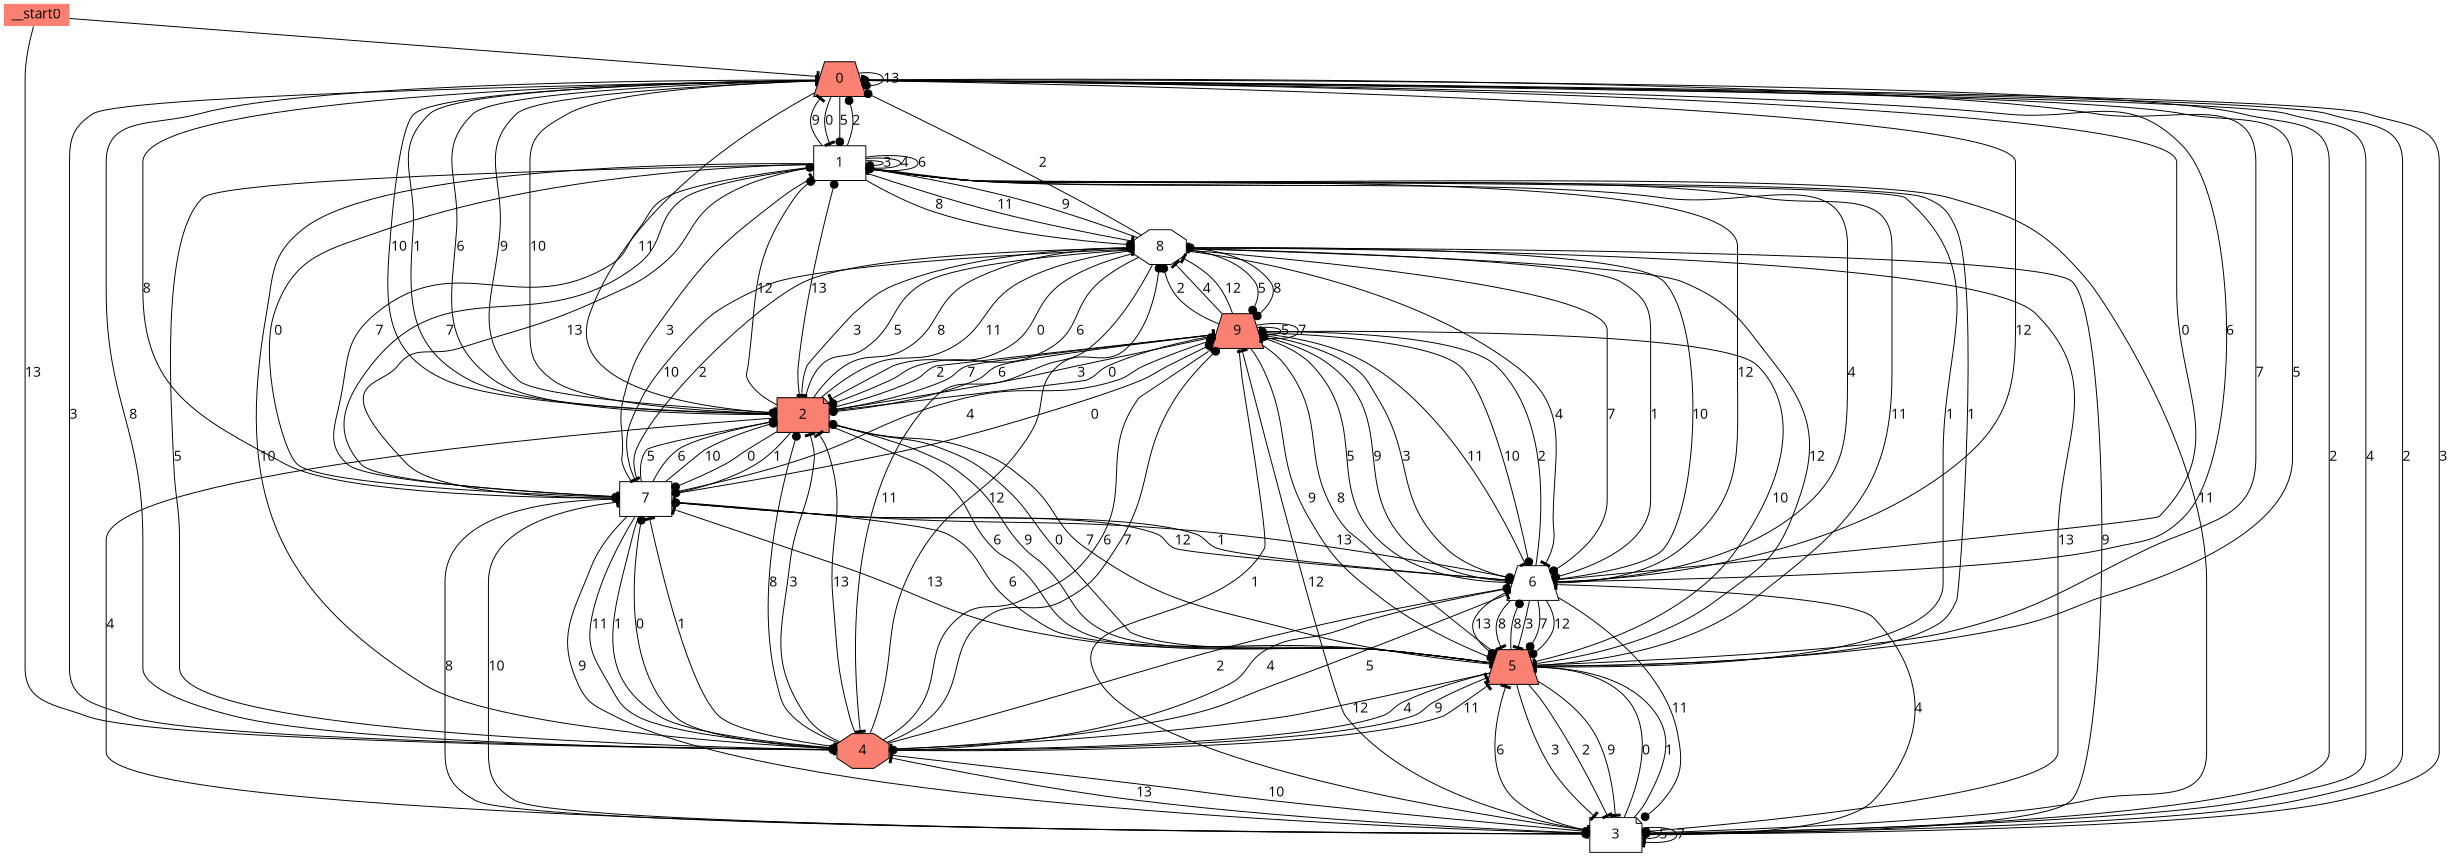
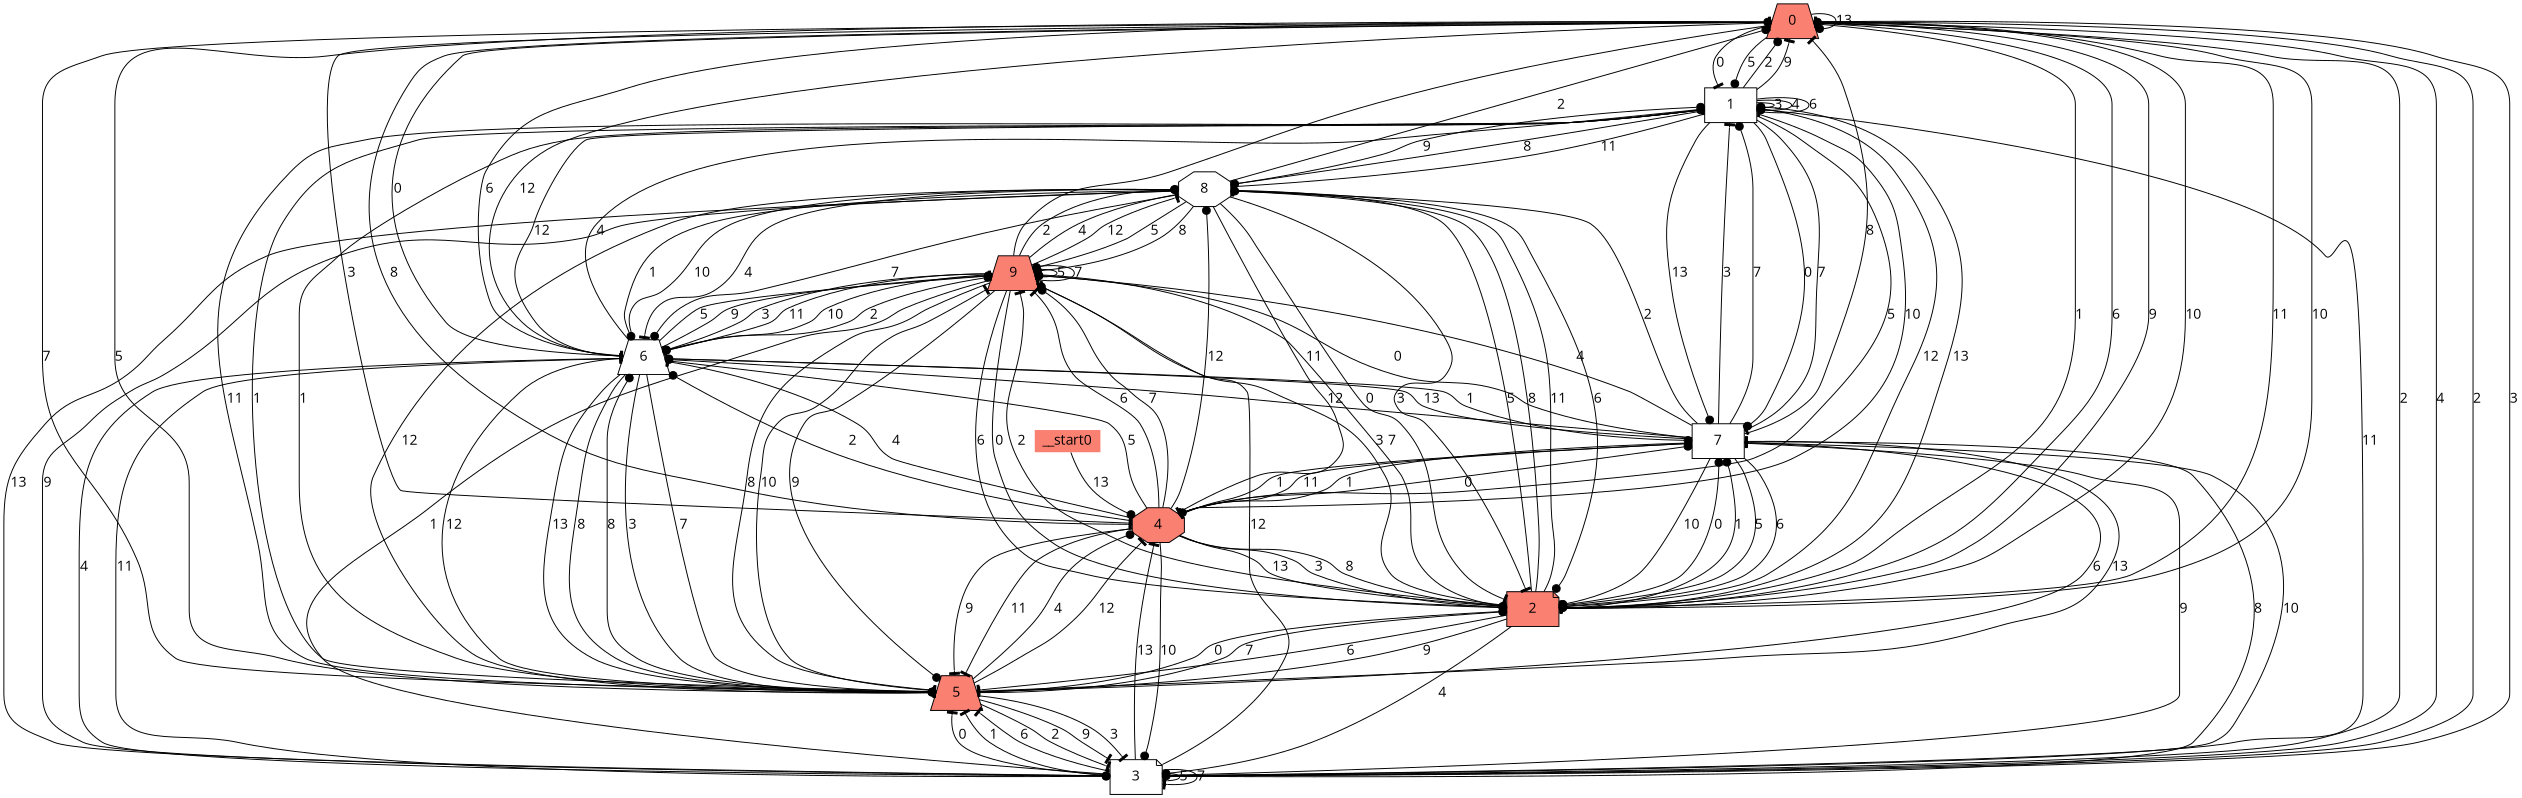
(442, 47) -> (1371, 105)
(792, 278) -> none
